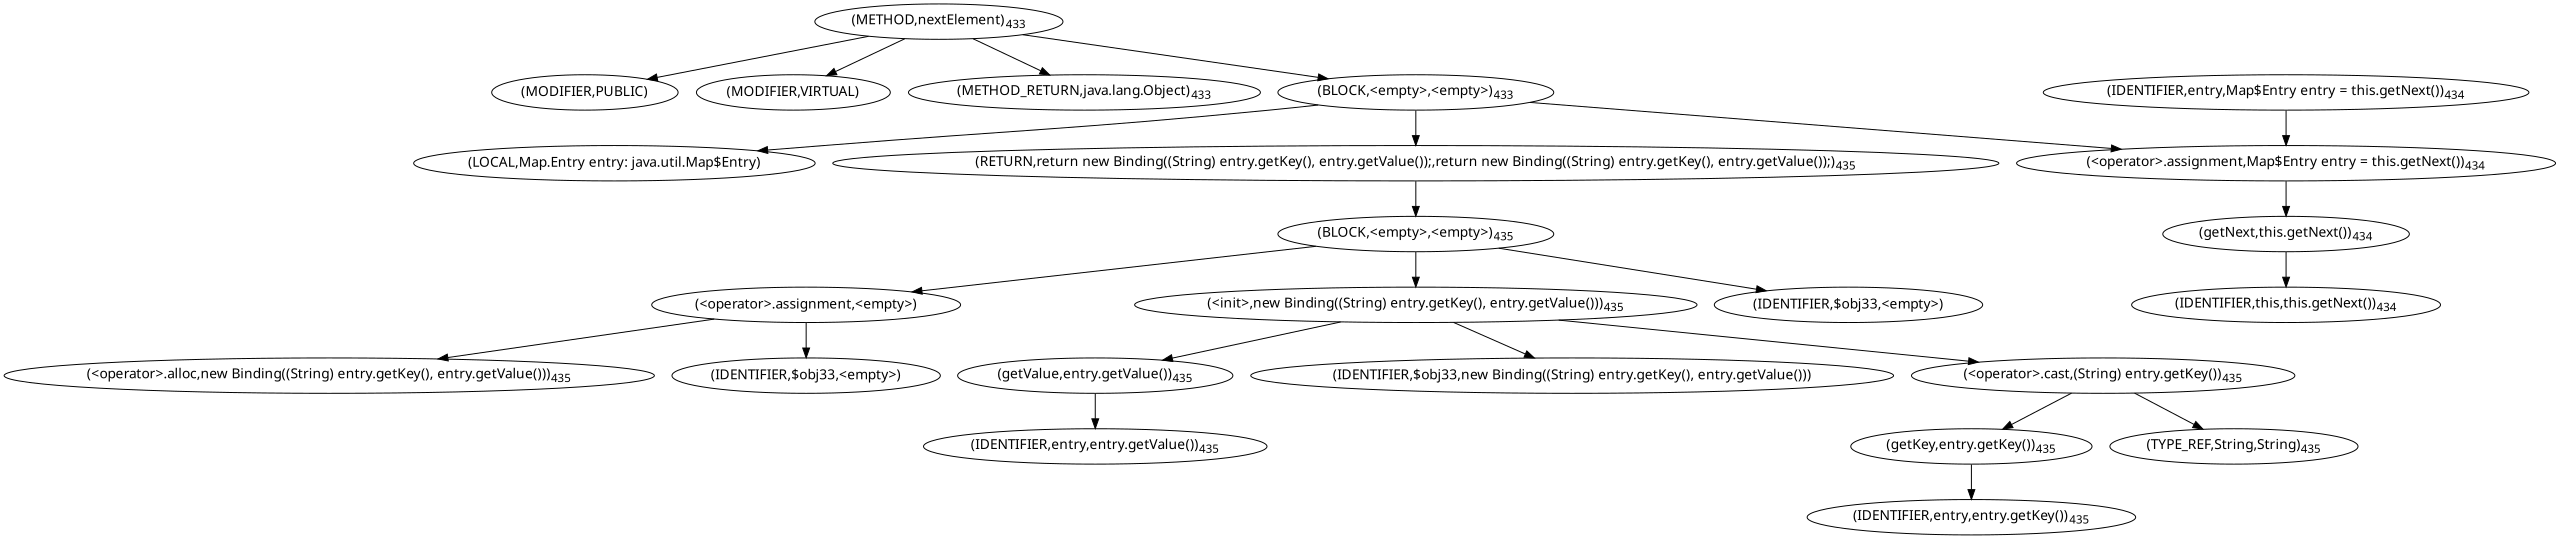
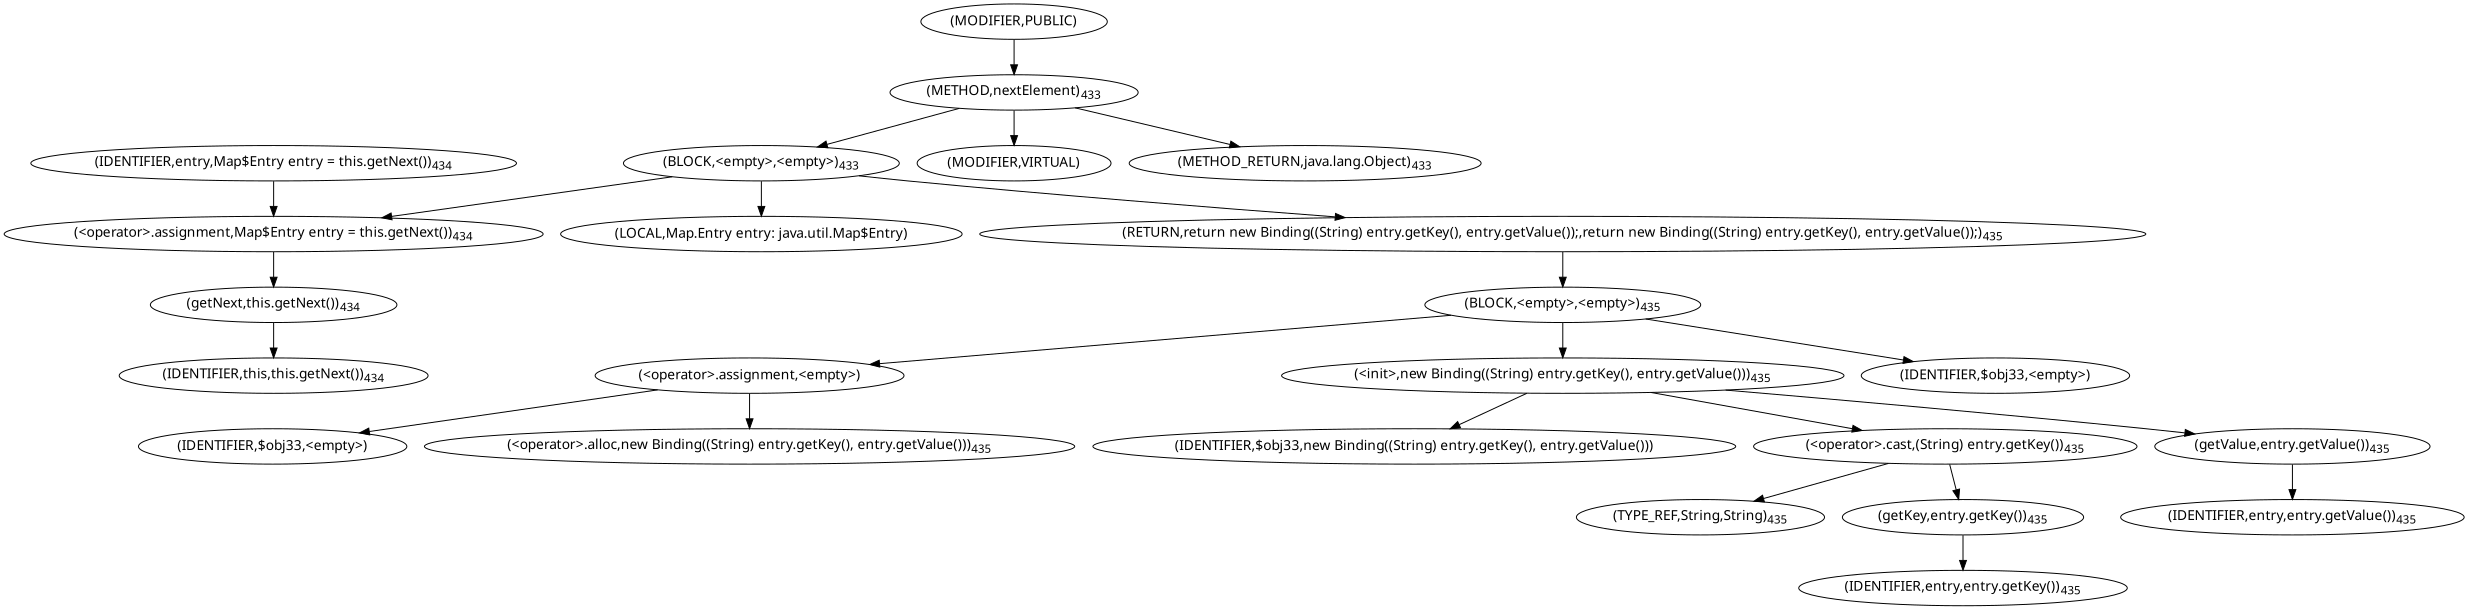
(763, 57) -> (1014, 52)
